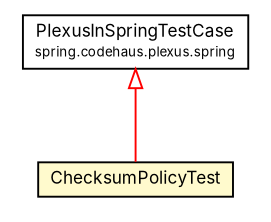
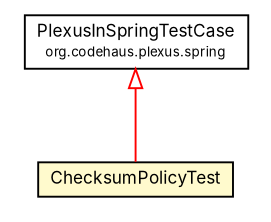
(136, 53) -> (137, 53)
